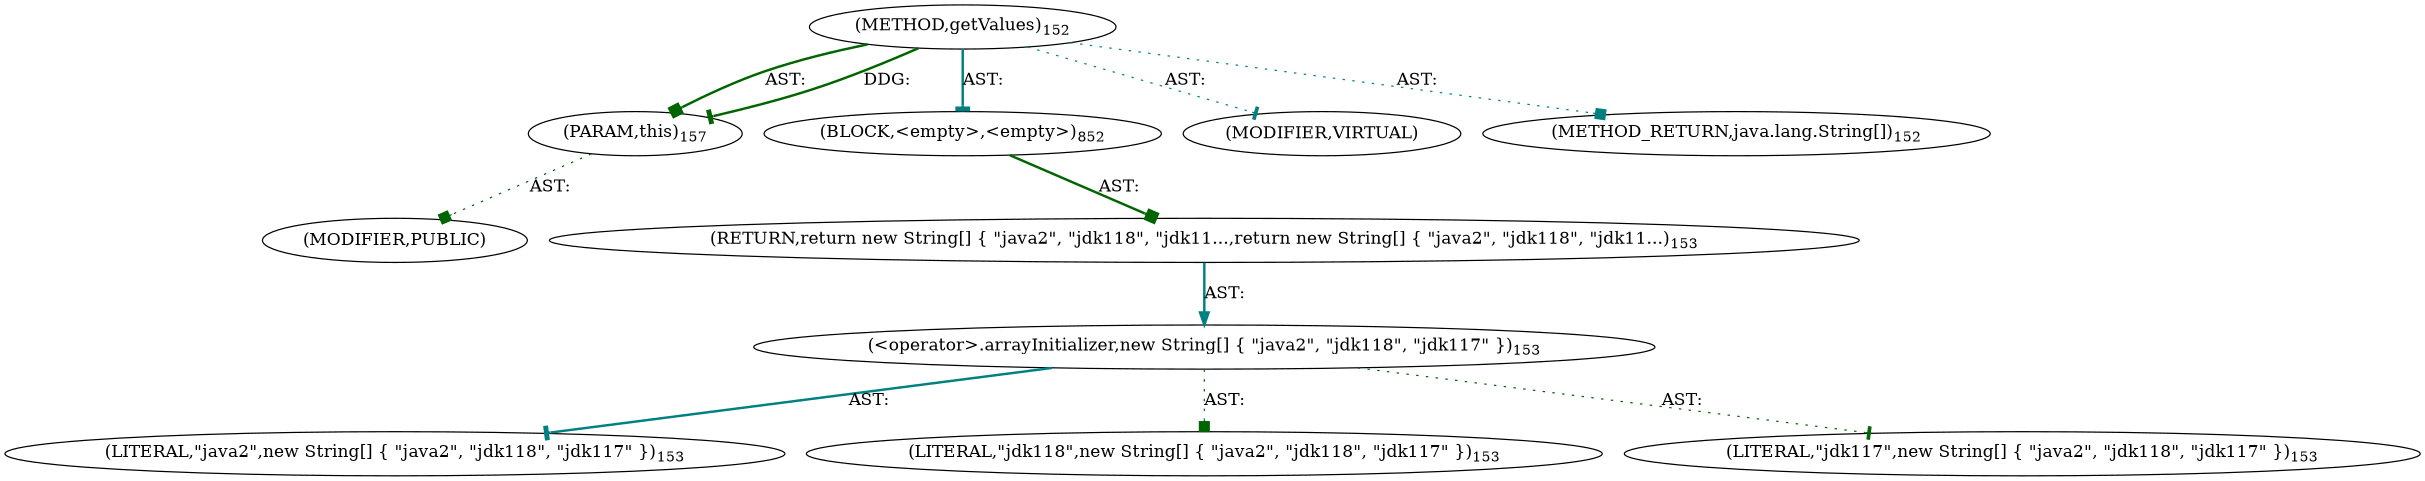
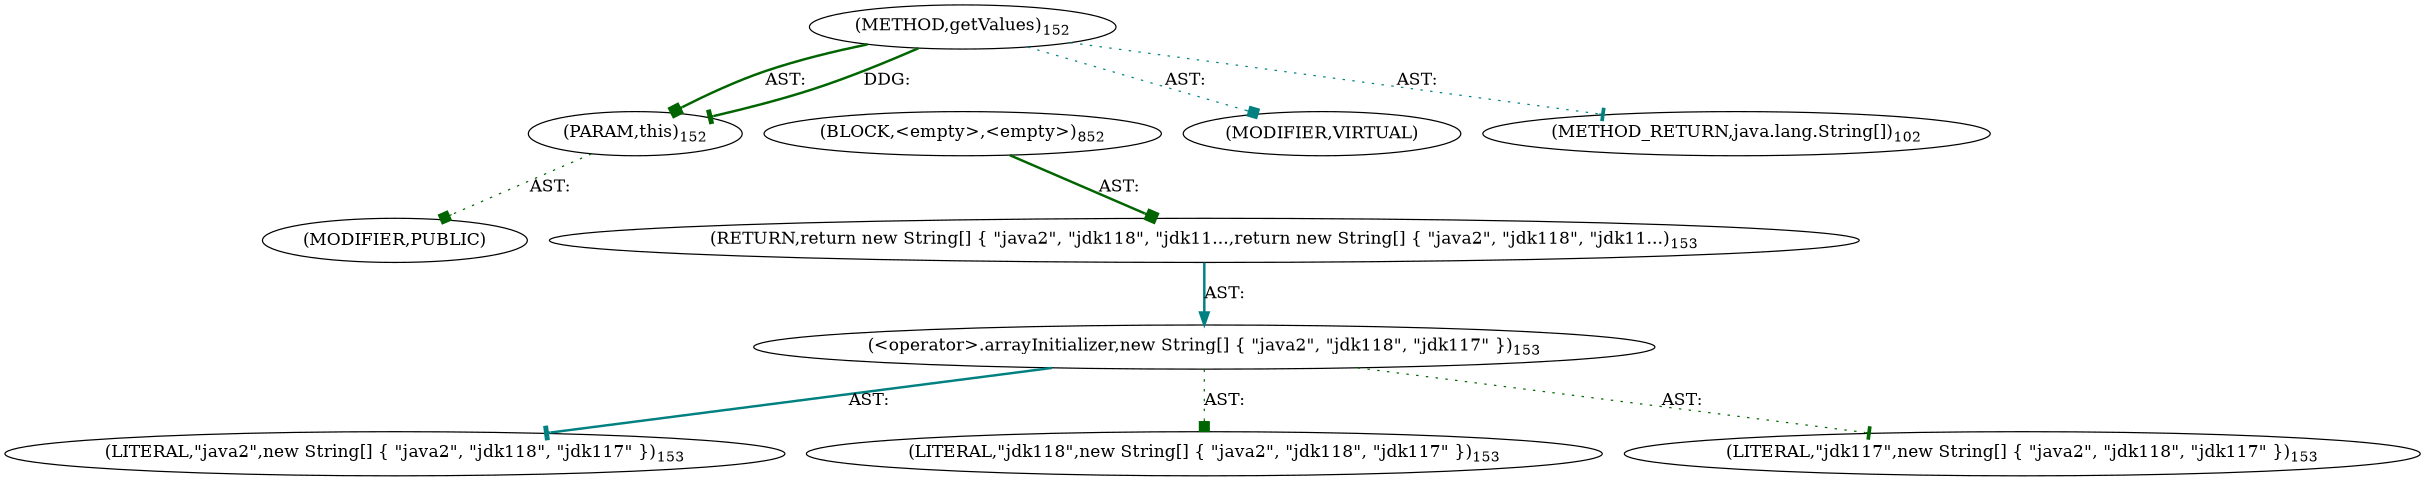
(963, 77) -> none
(1335, 78) -> (1335, 78)
(1140, 80) -> (1140, 80)
(694, 132) -> (694, 132)
(1908, 132) -> (1908, 132)
